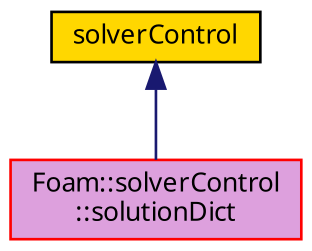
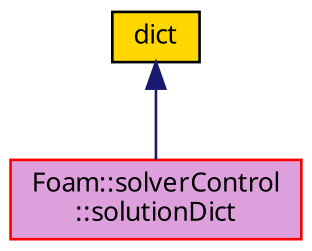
(156, 37) -> (156, 37)
